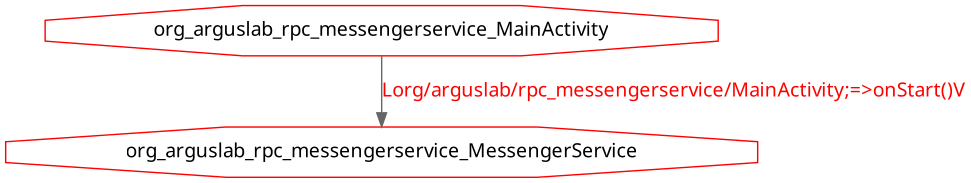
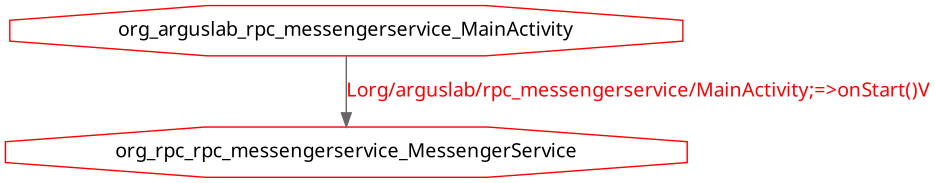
(382, 152) -> (346, 152)
